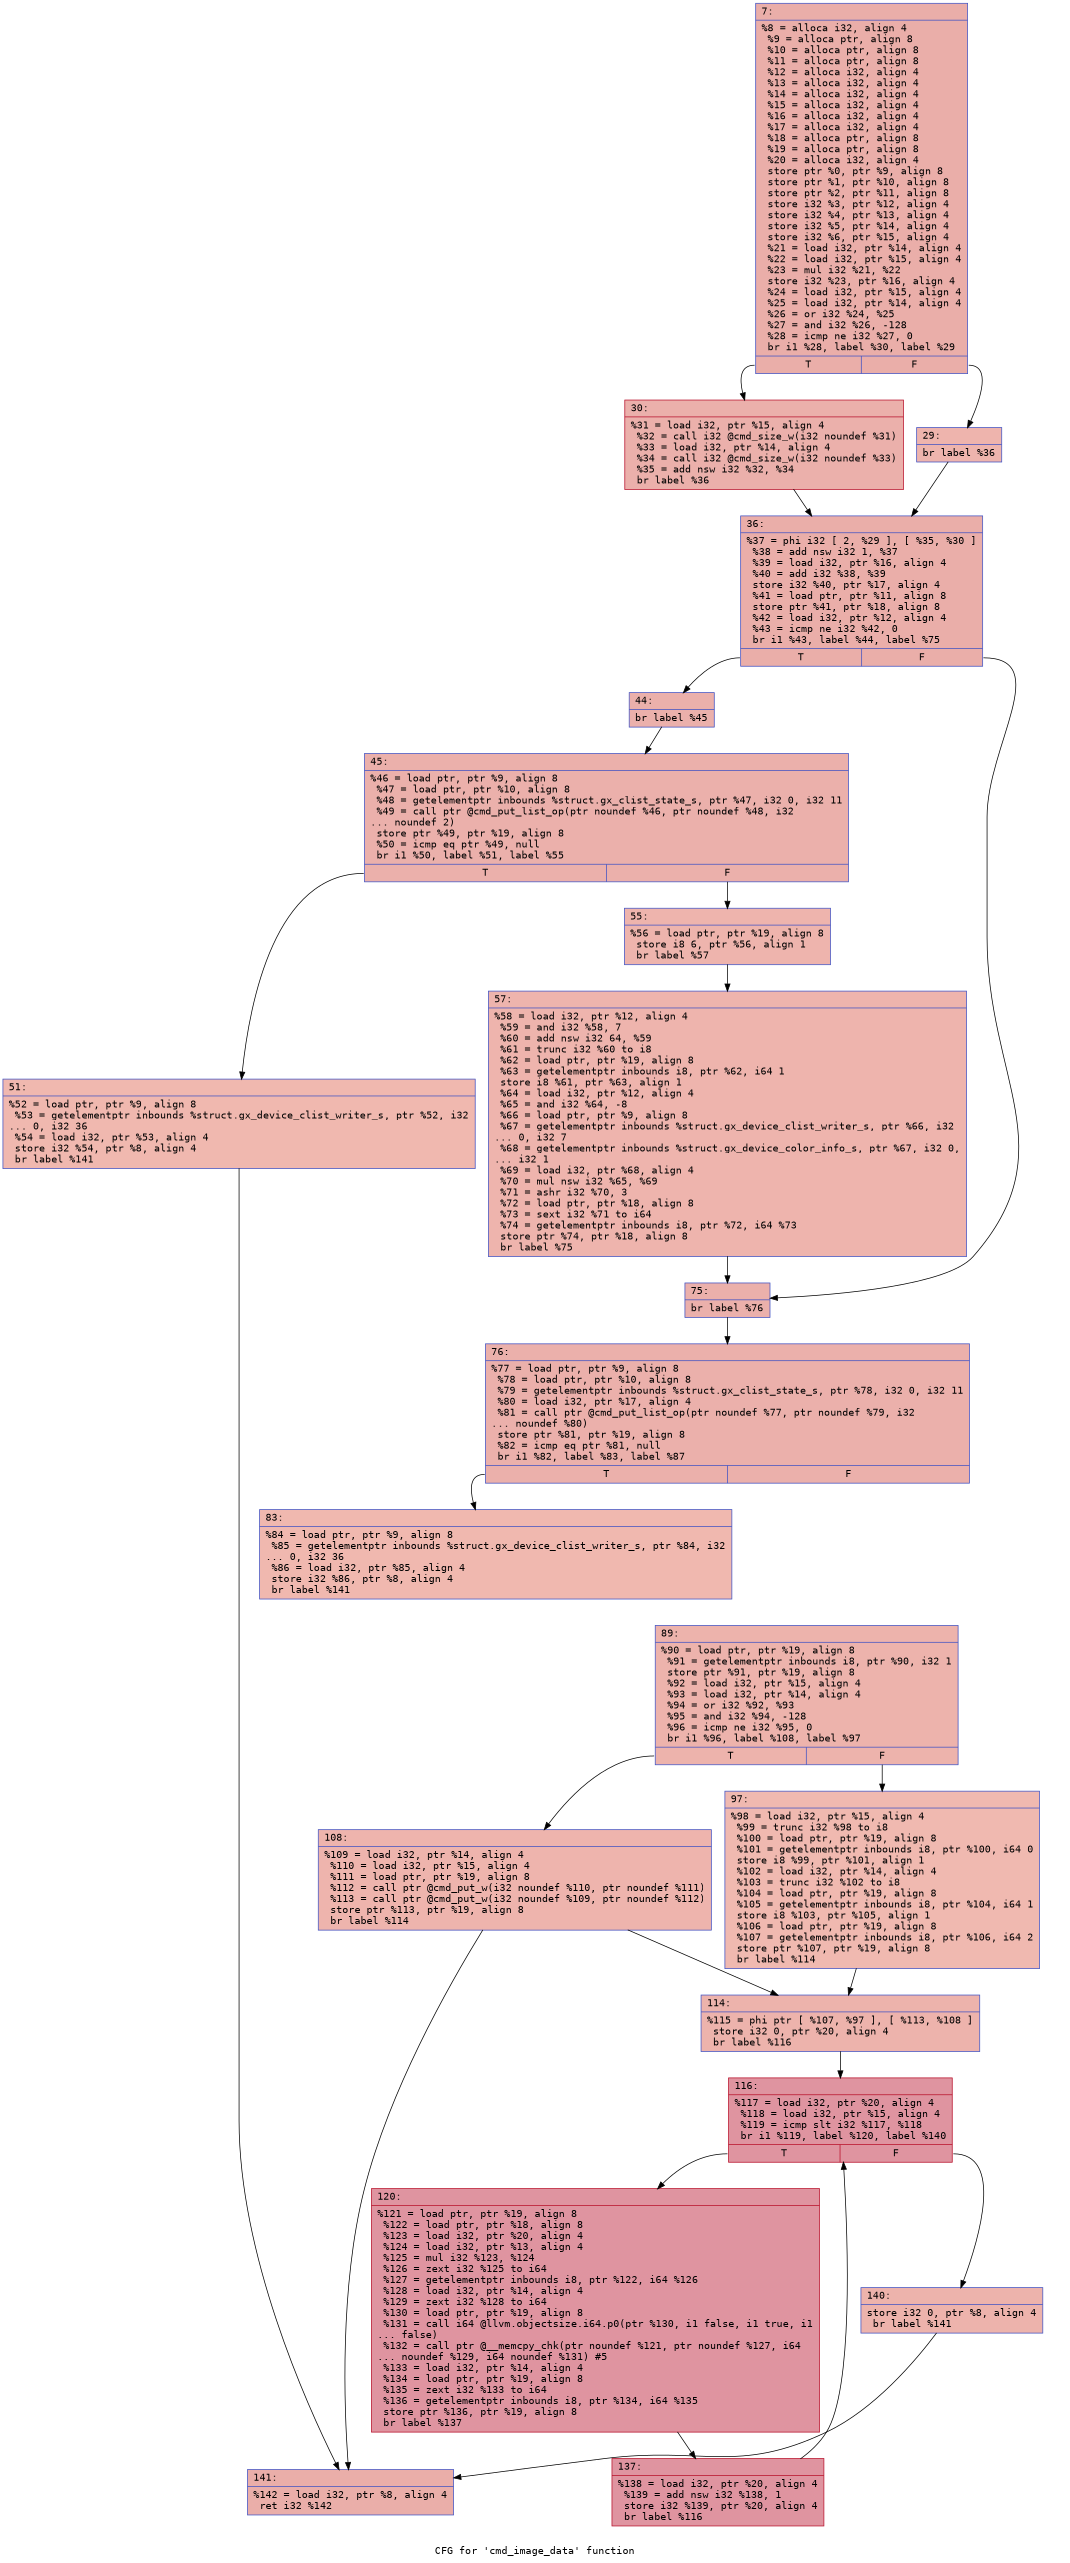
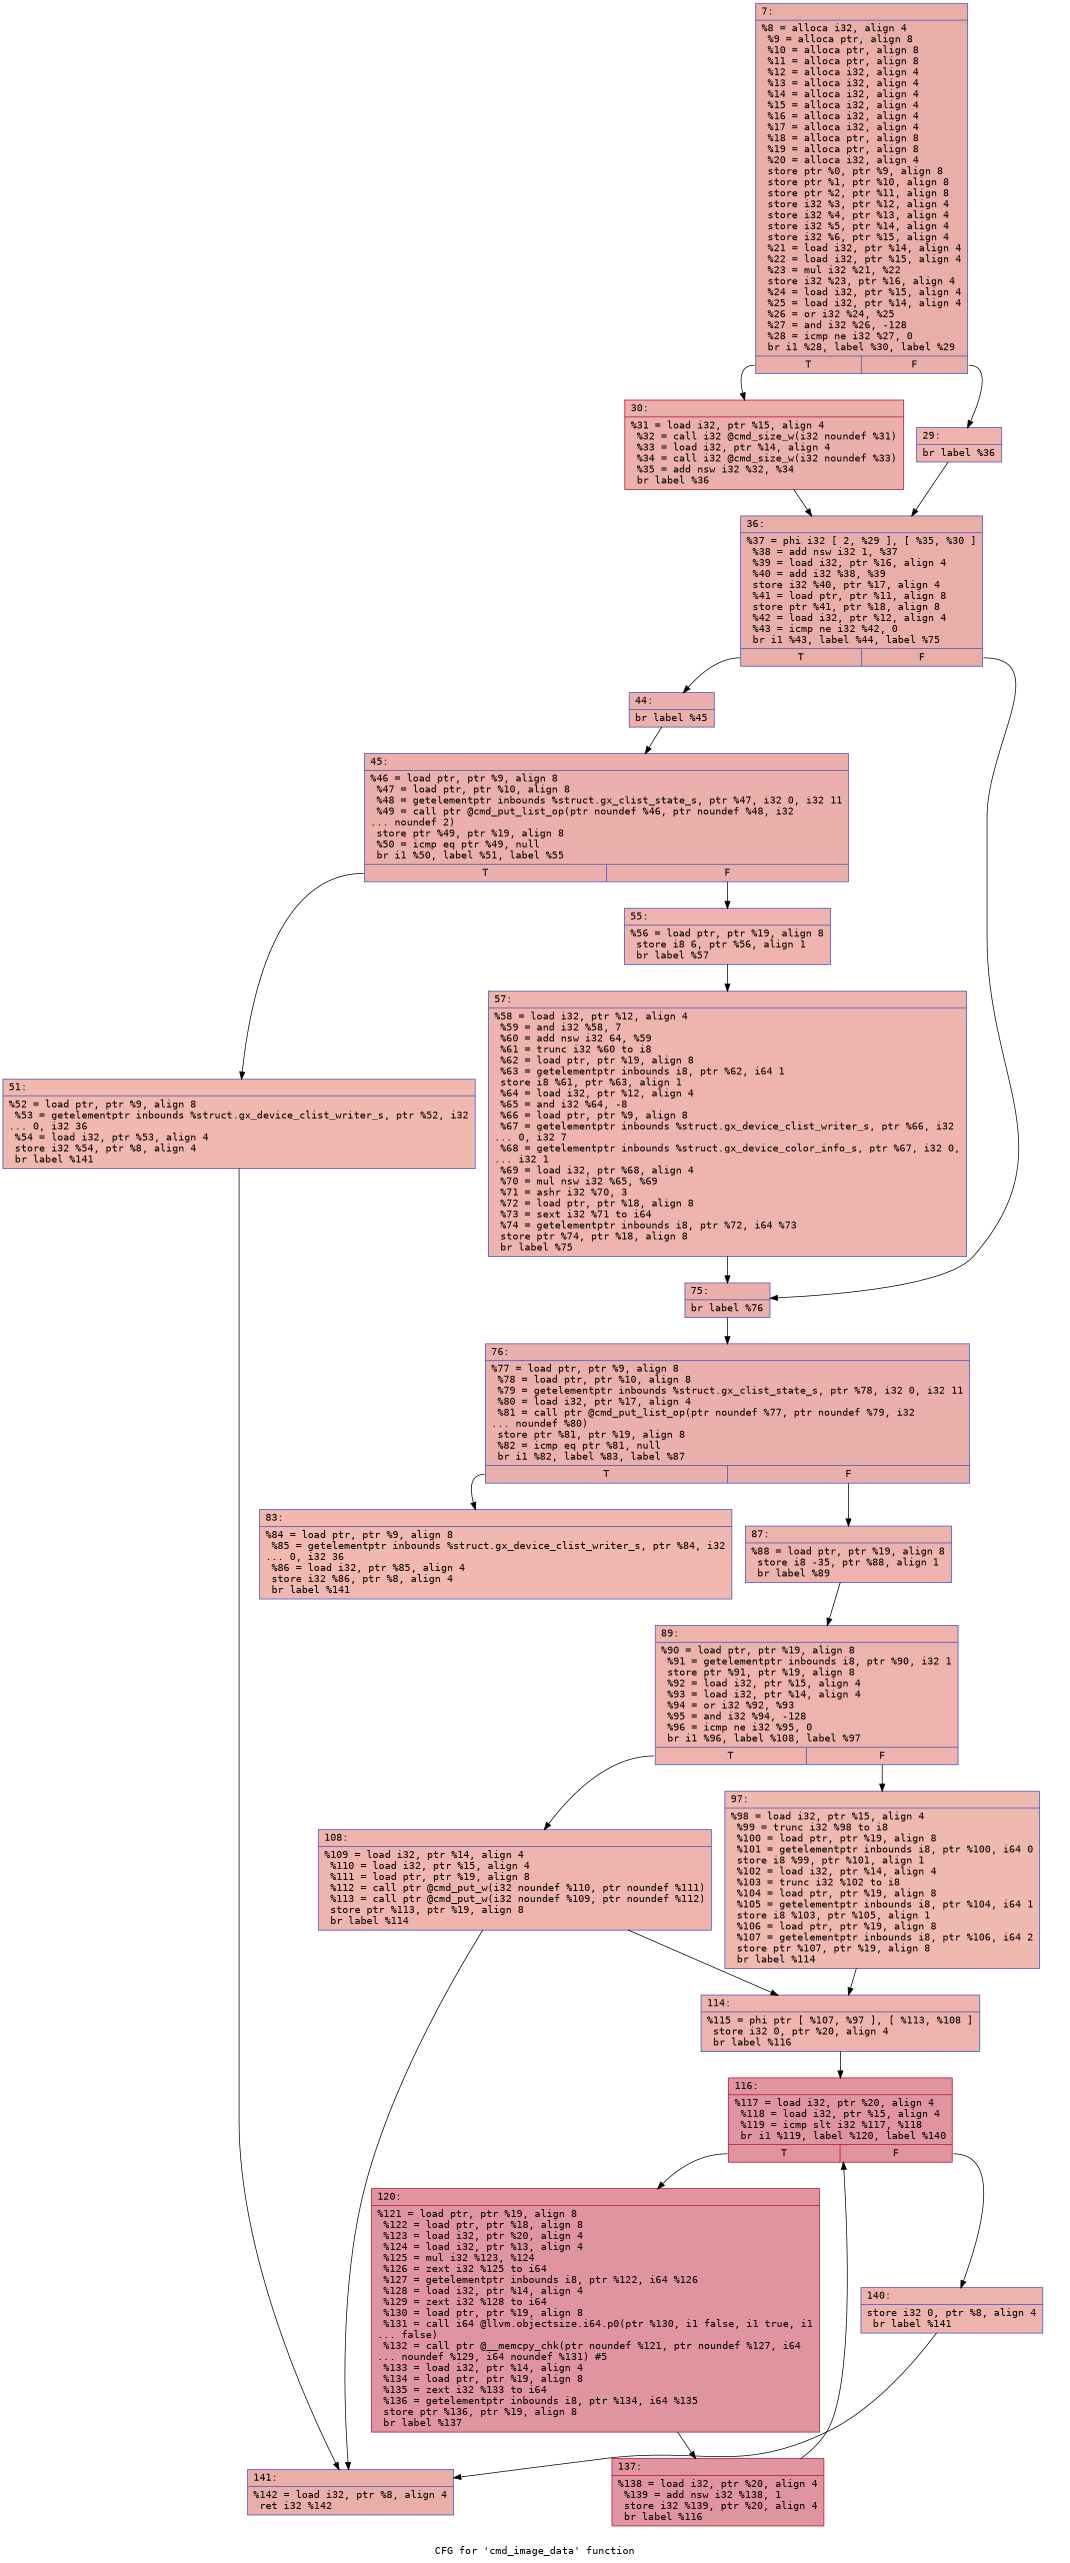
none -> (848, 1554)
